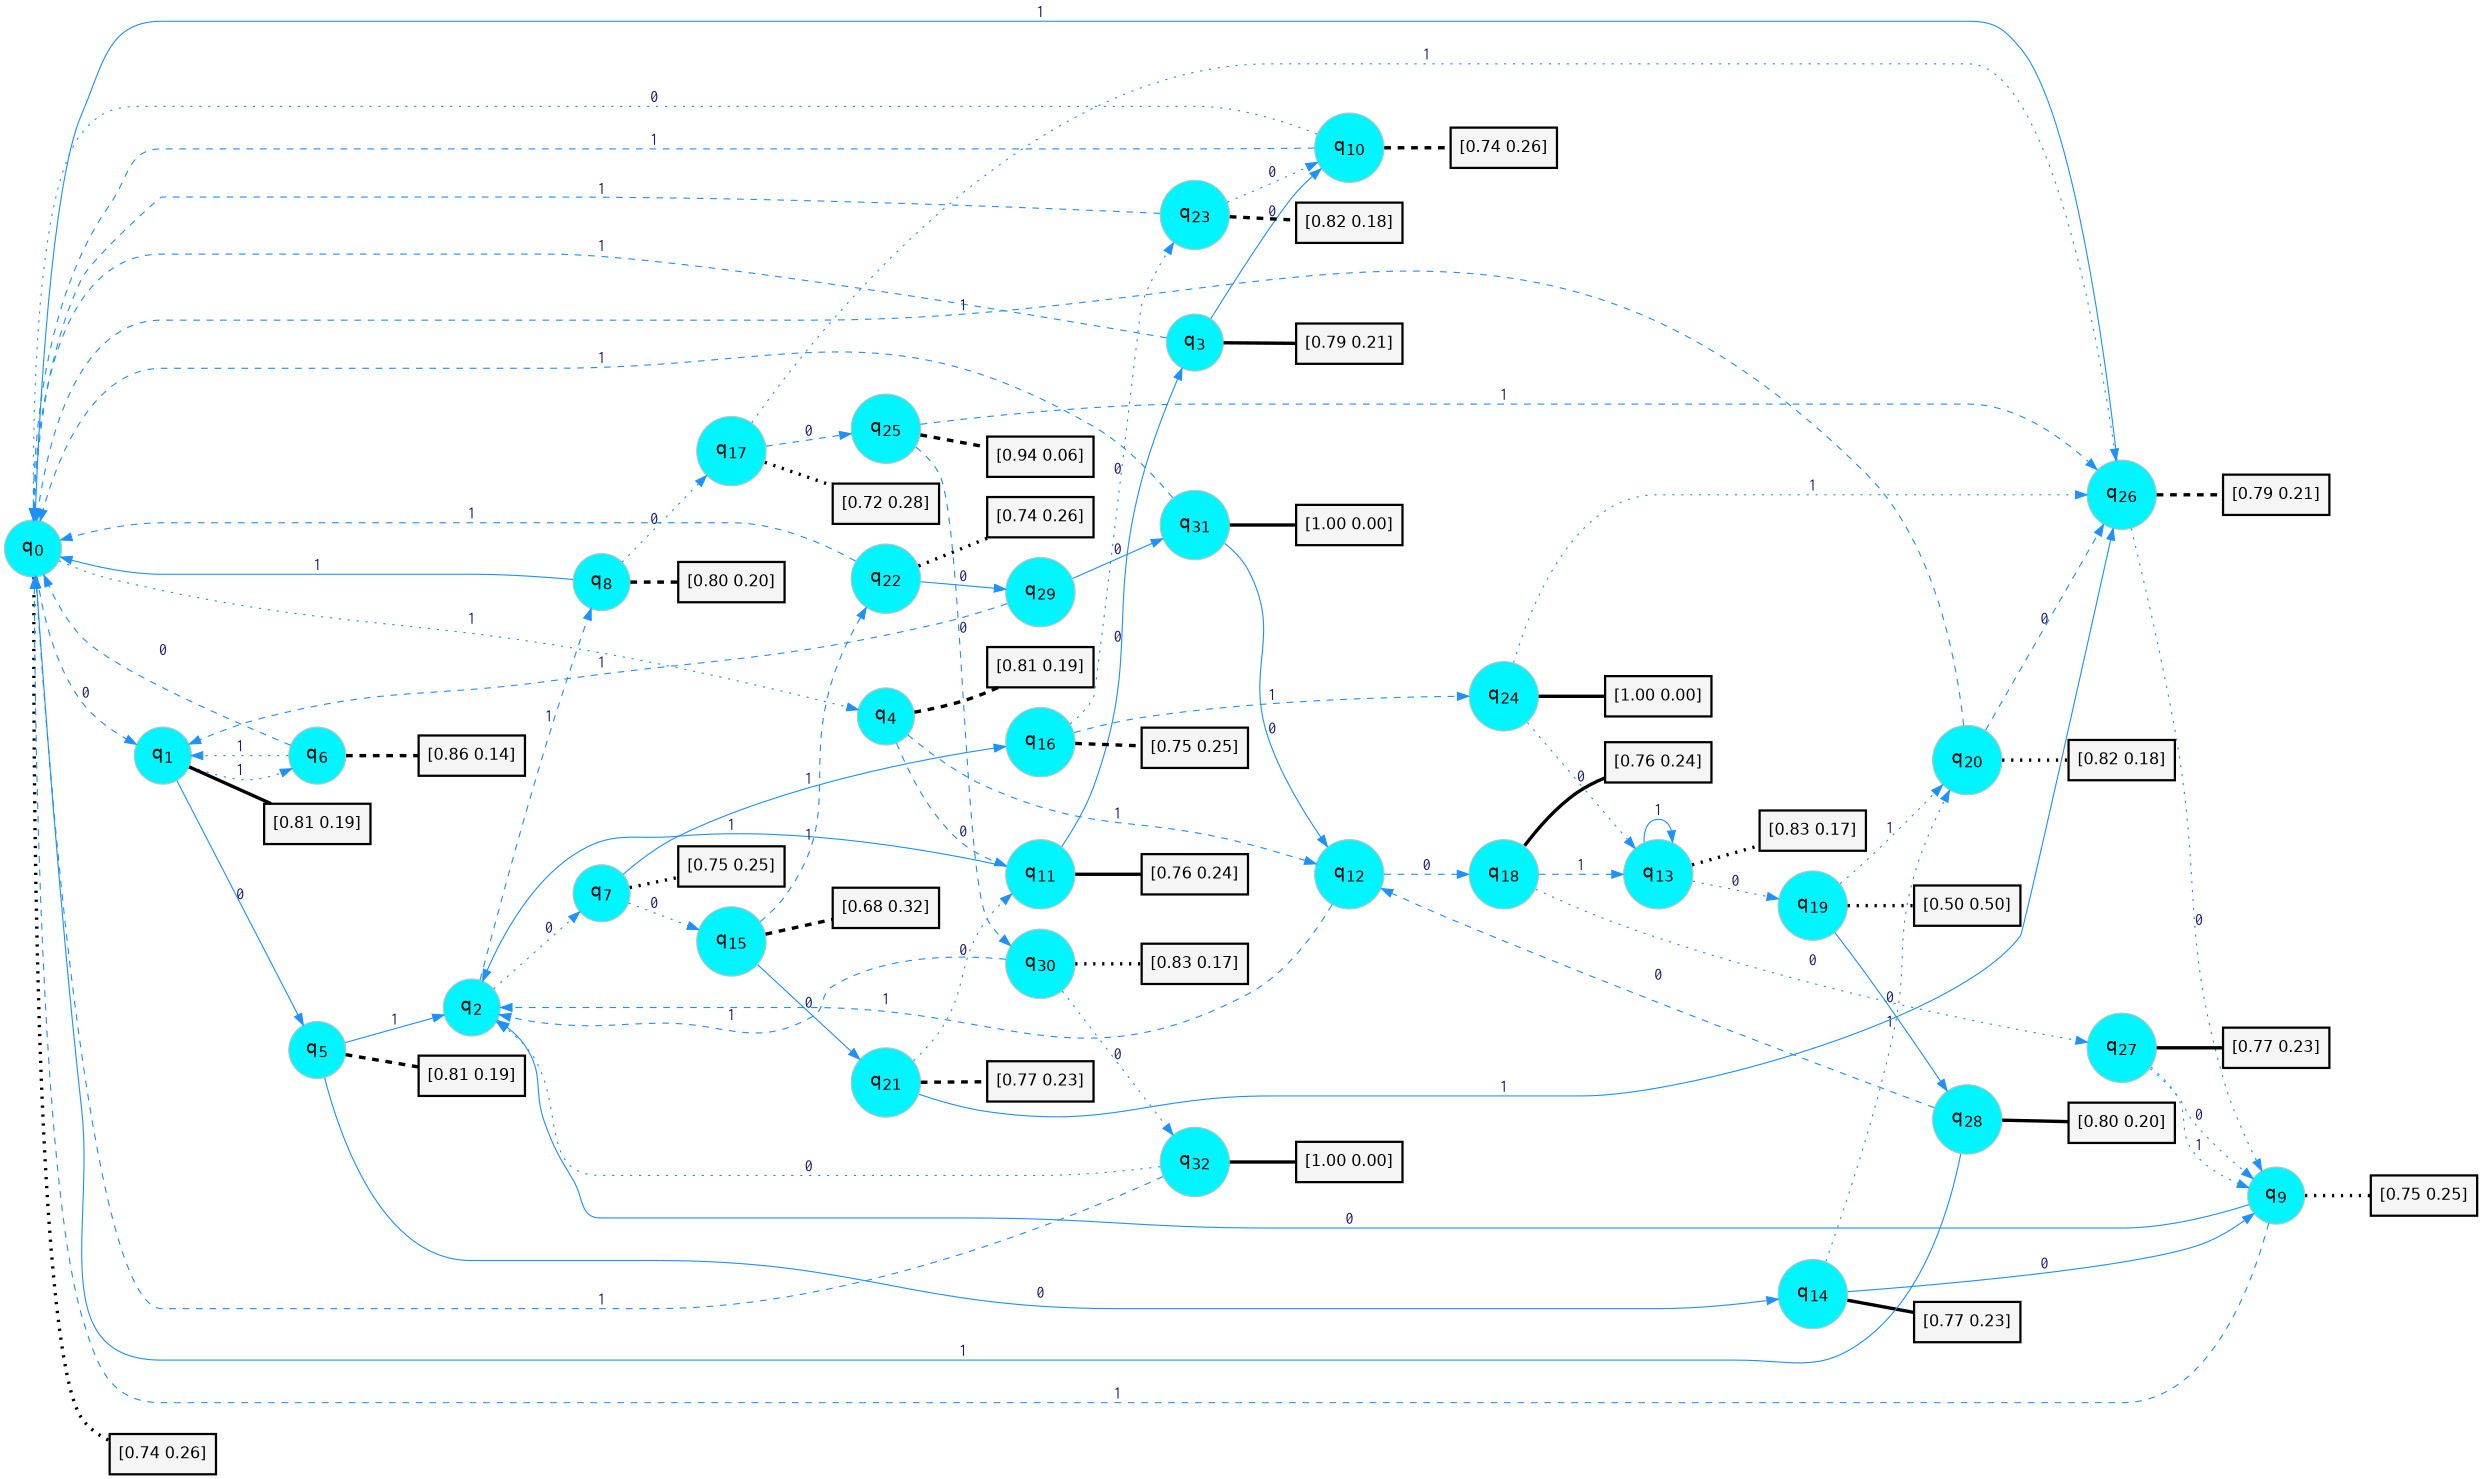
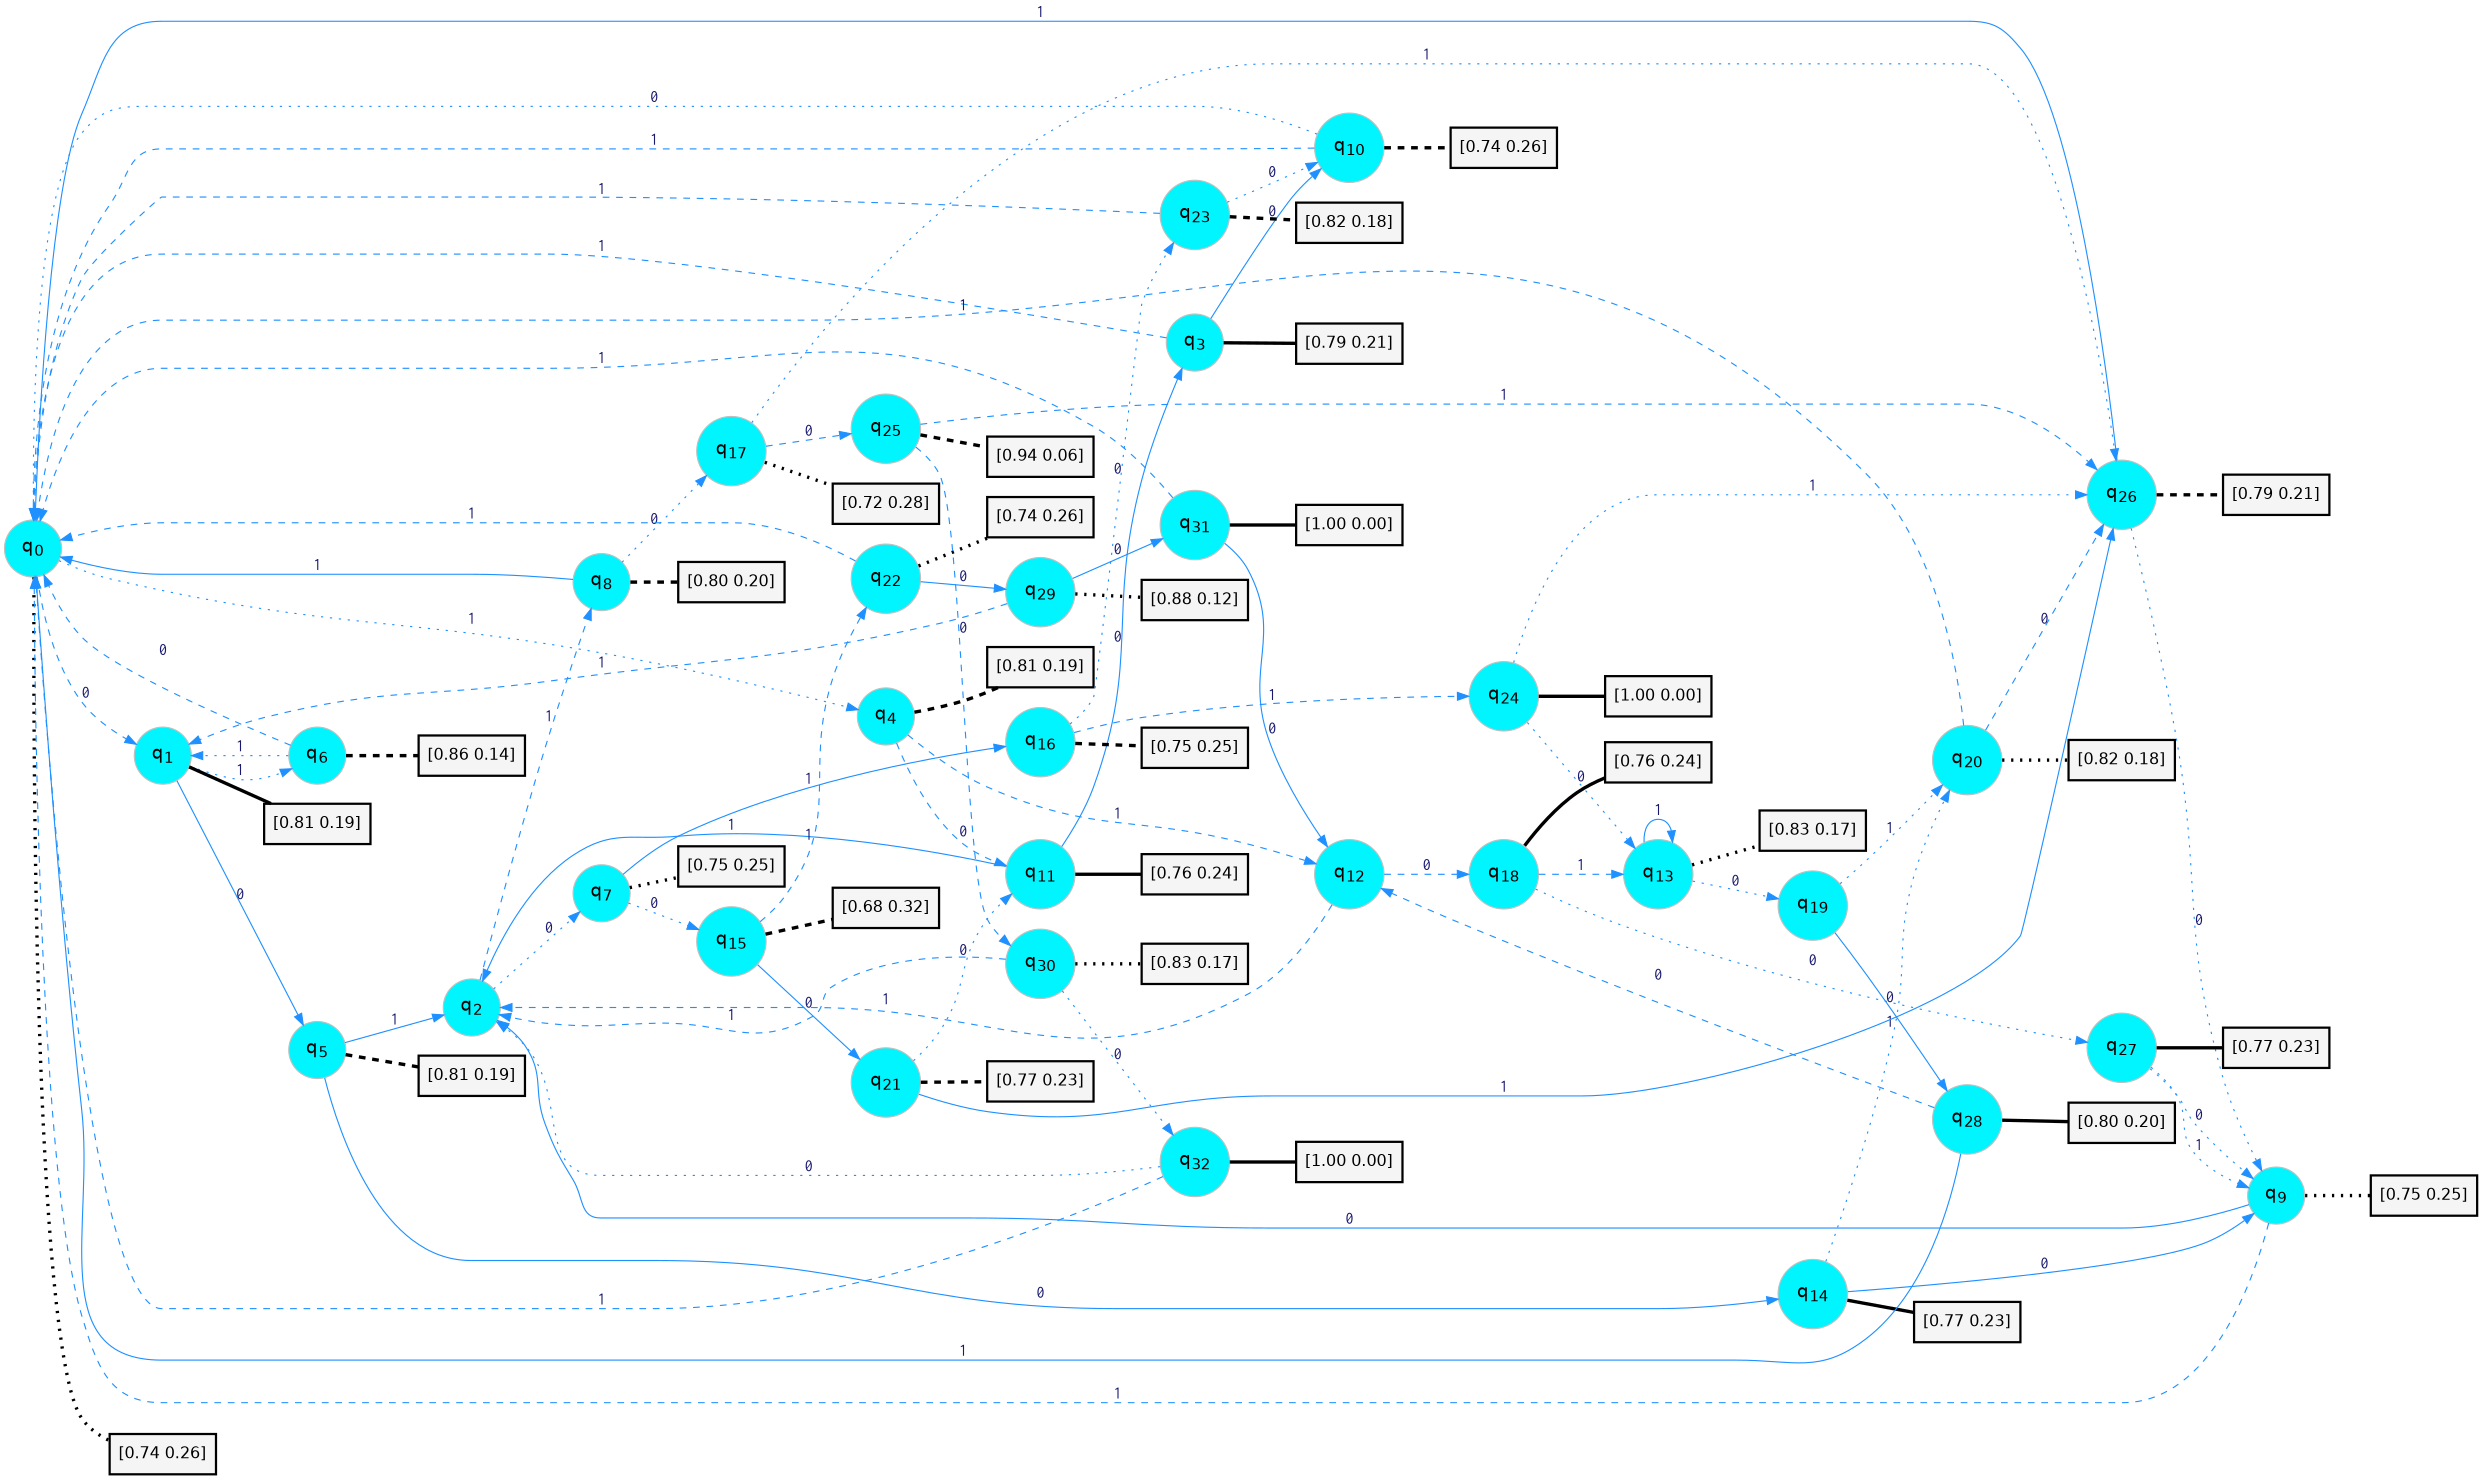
none -> (1195, 600)
(1967, 906) -> none
